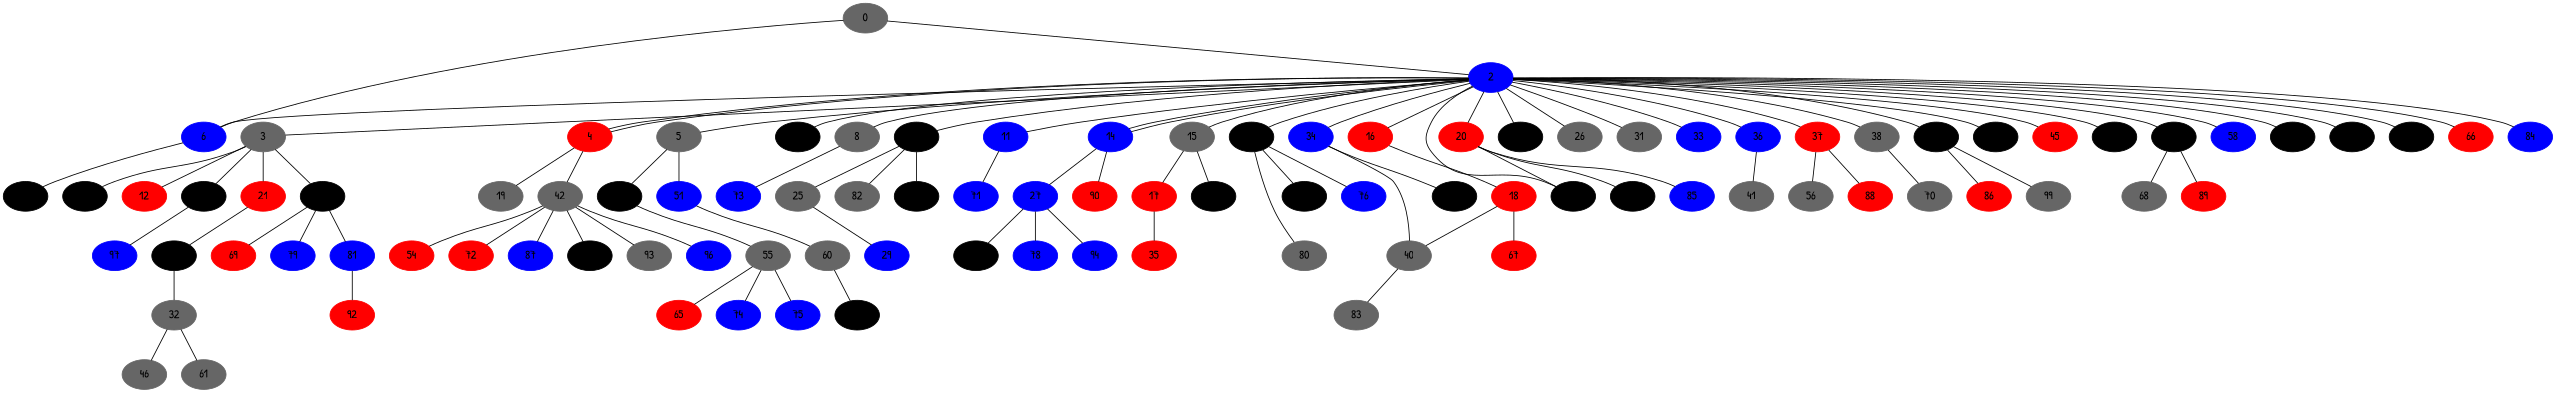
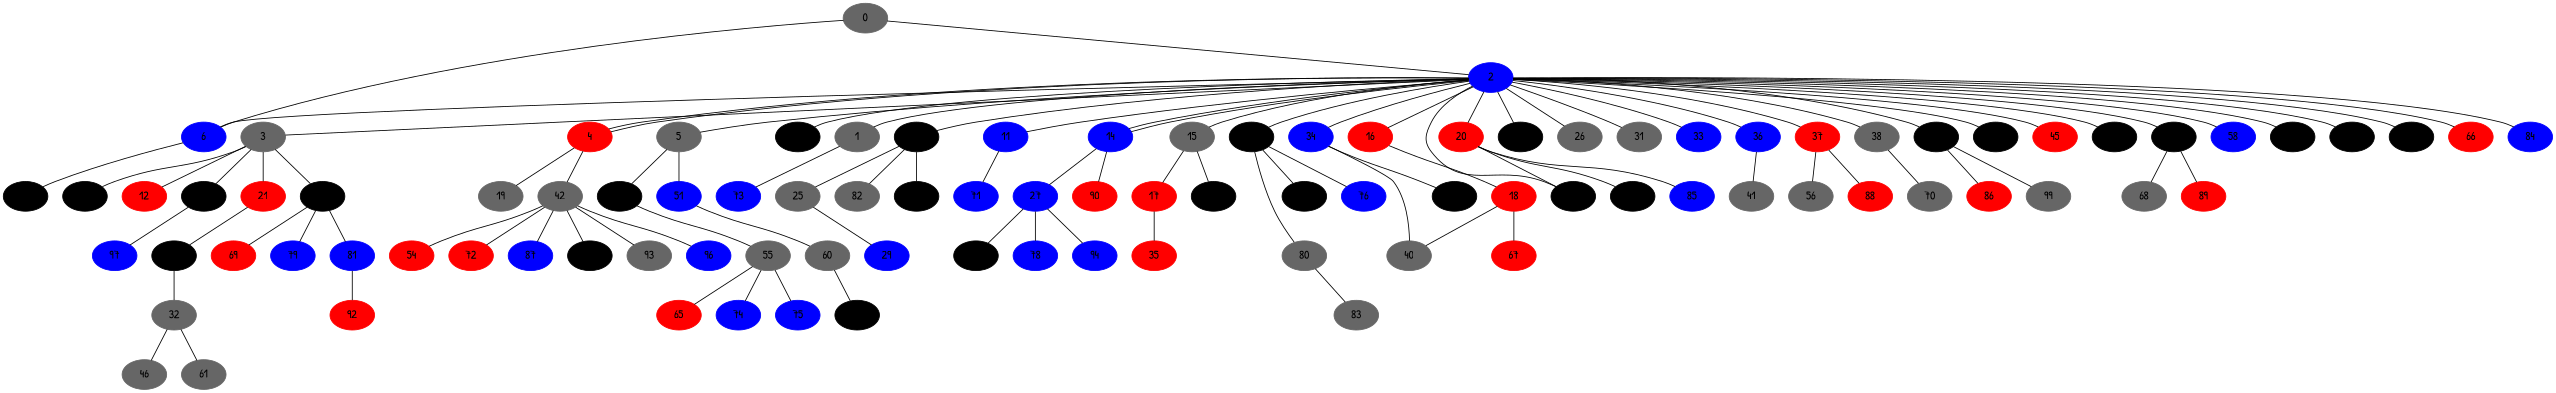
(857, 137) -> (857, 137)
(1383, 285) -> (1330, 285)
